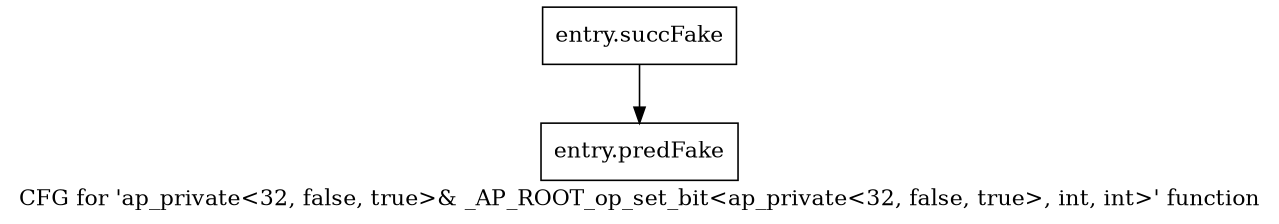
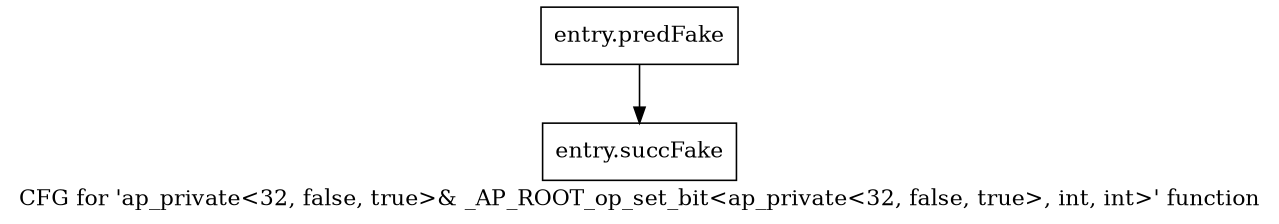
(640, 86) -> (640, 86)
